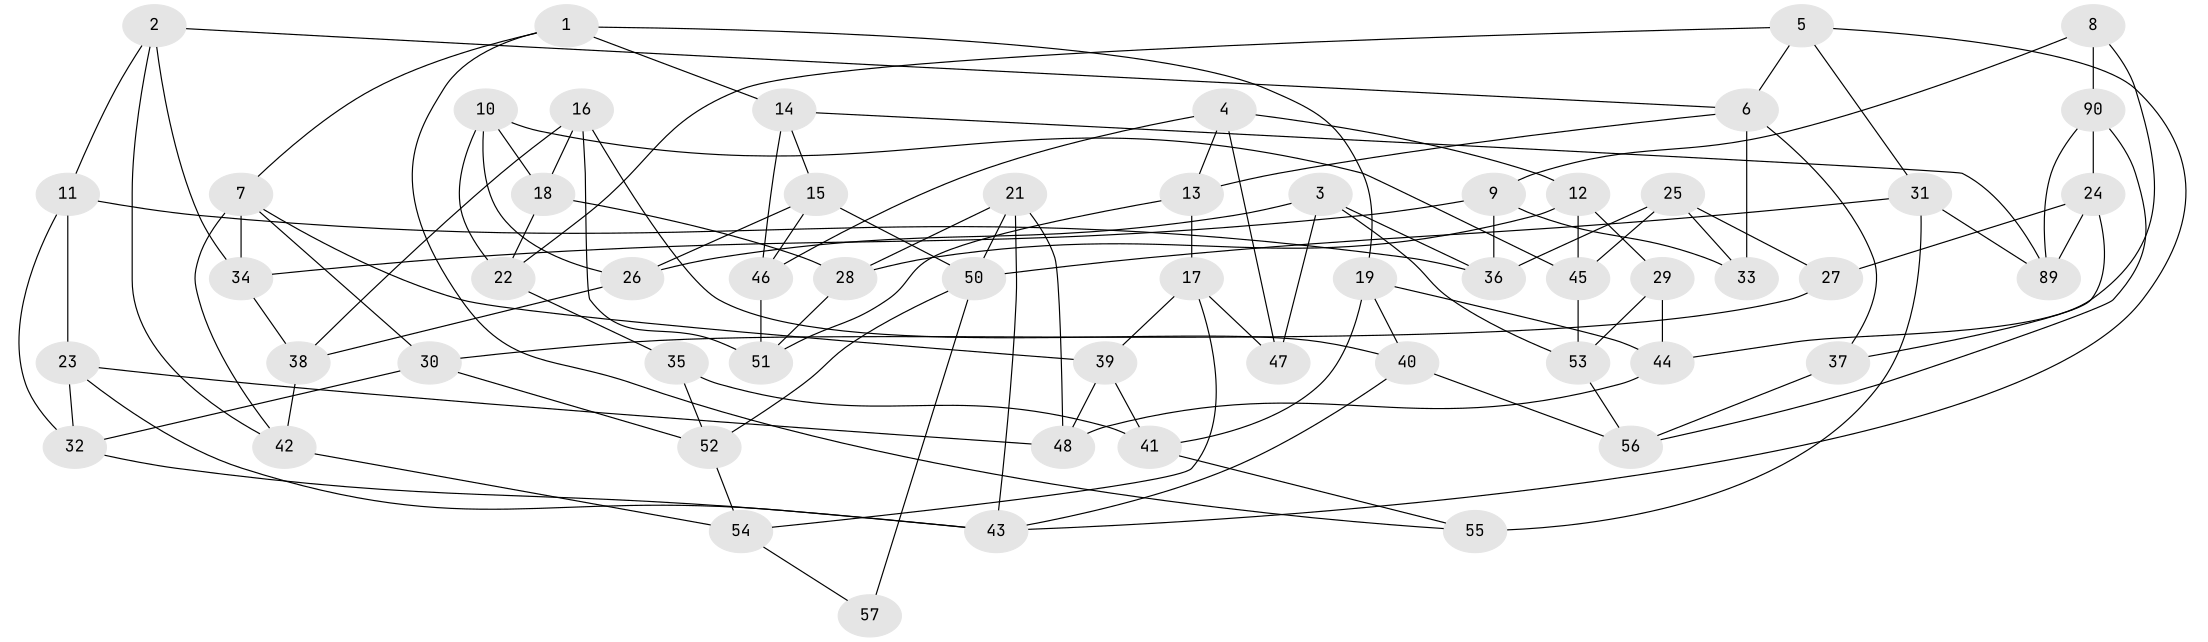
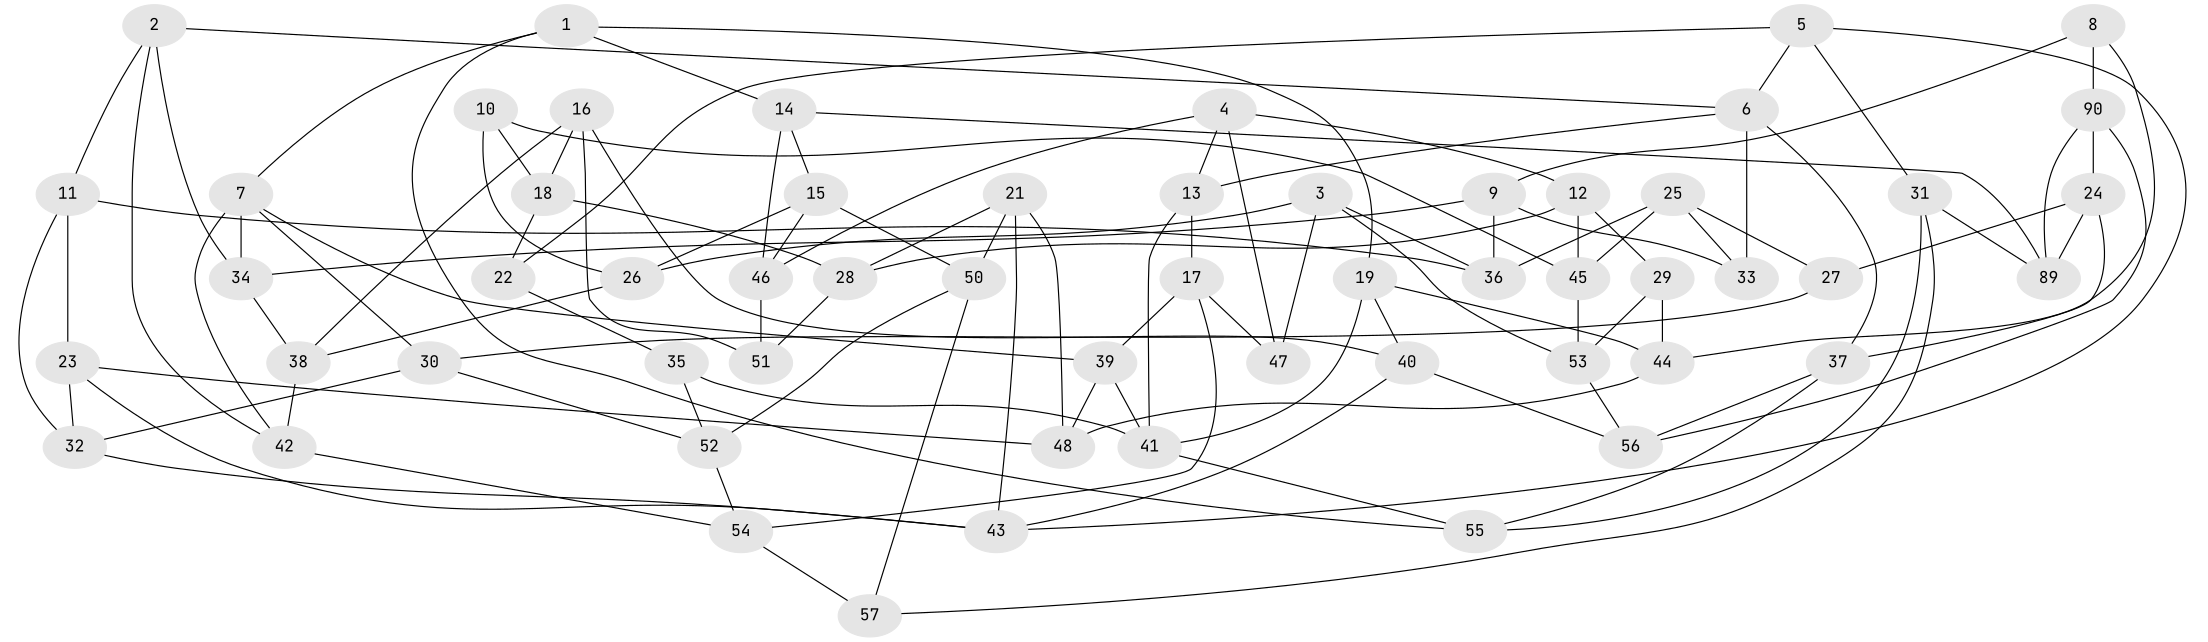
(460, 197) -> none
(1513, 231) -> (1516, 553)
(915, 270) -> (1148, 310)
none -> (1645, 480)
